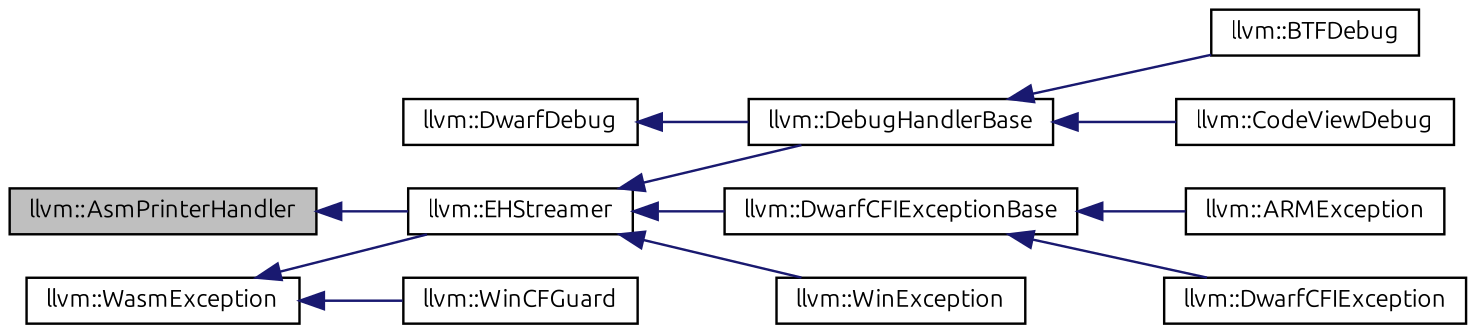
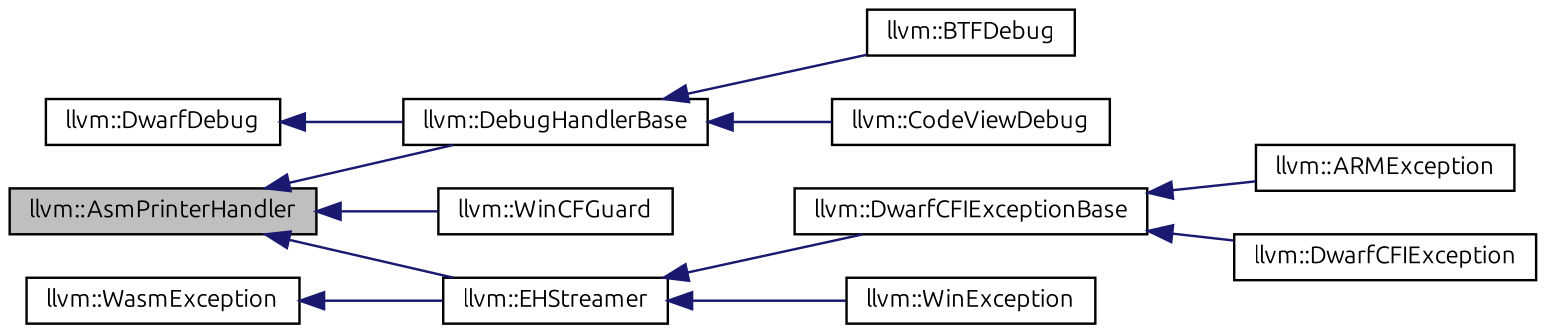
(722, 164) -> (371, 164)
(364, 301) -> (390, 211)
